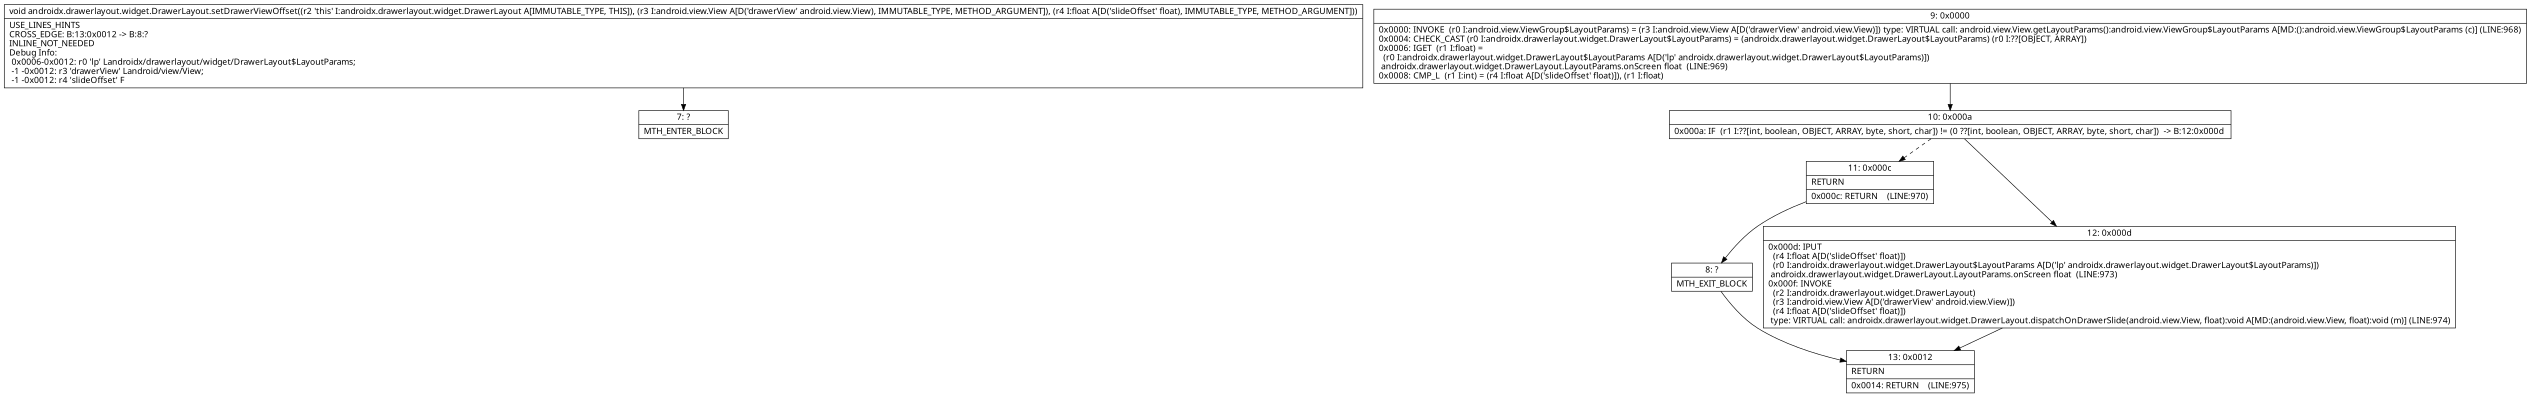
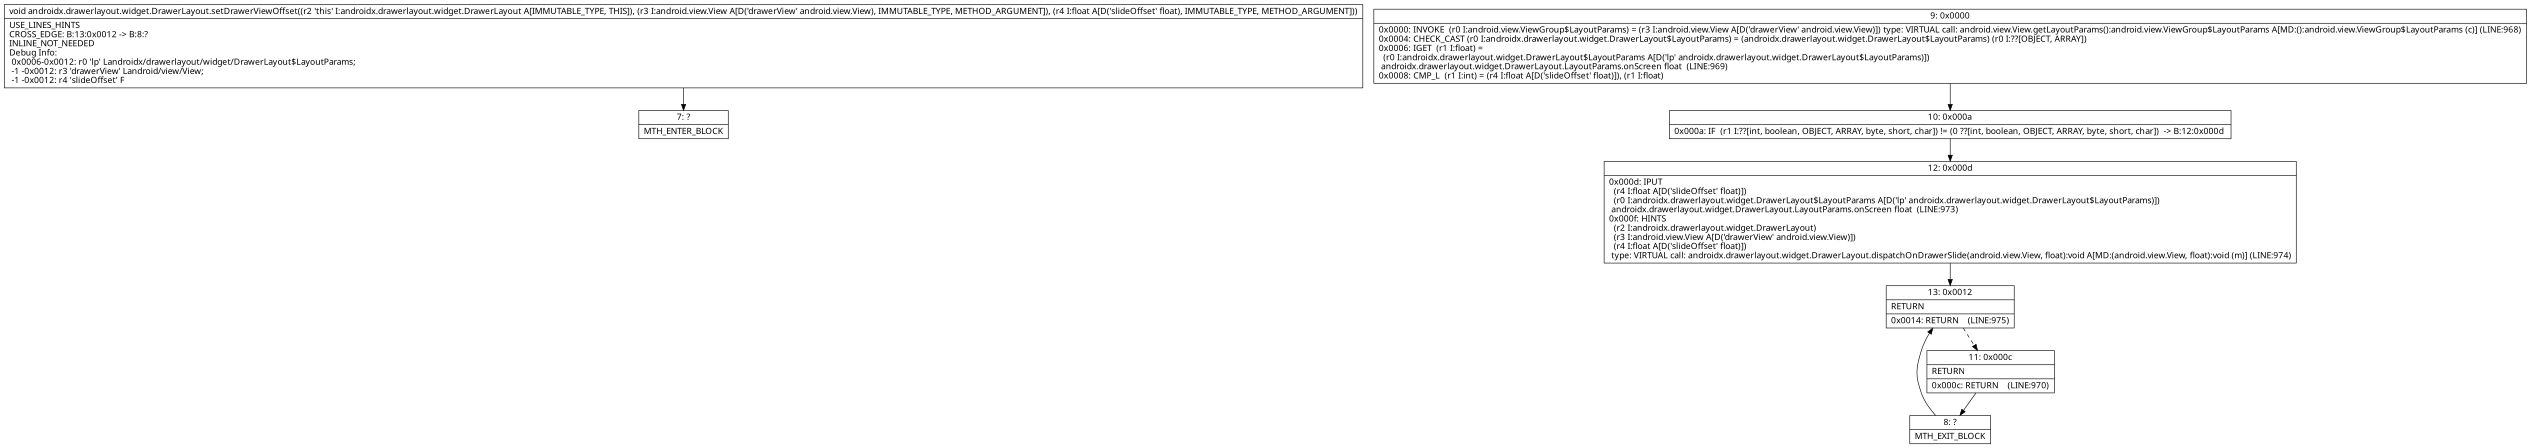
(1918, 148) -> (1969, 337)
(1803, 284) -> (1640, 219)
